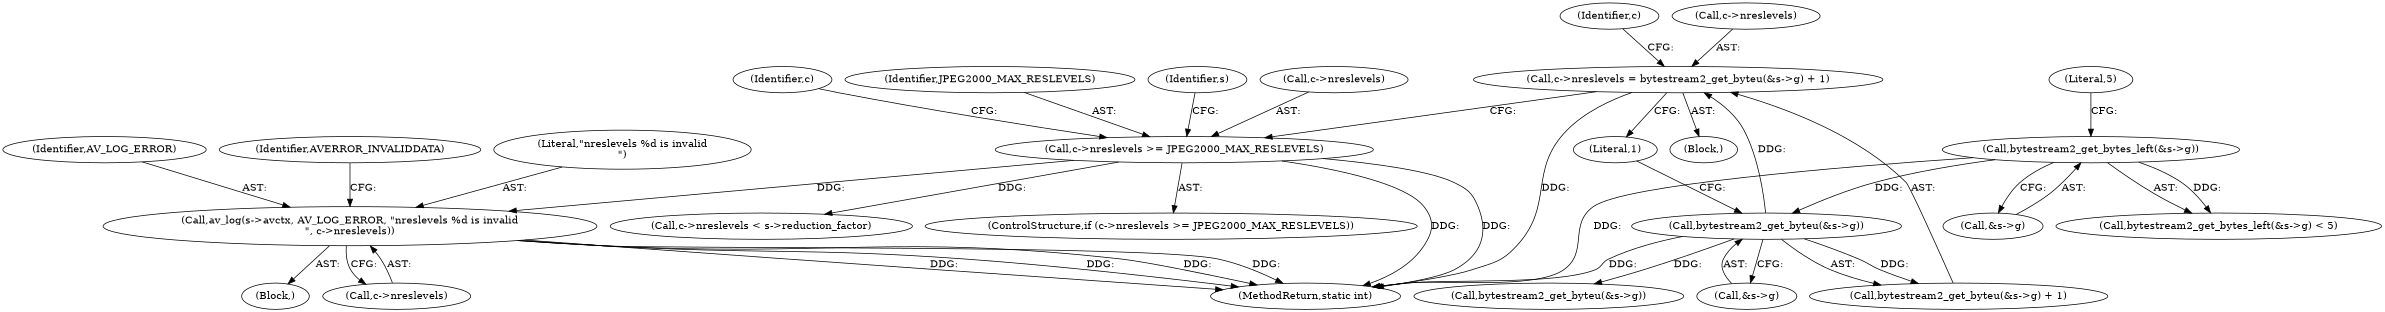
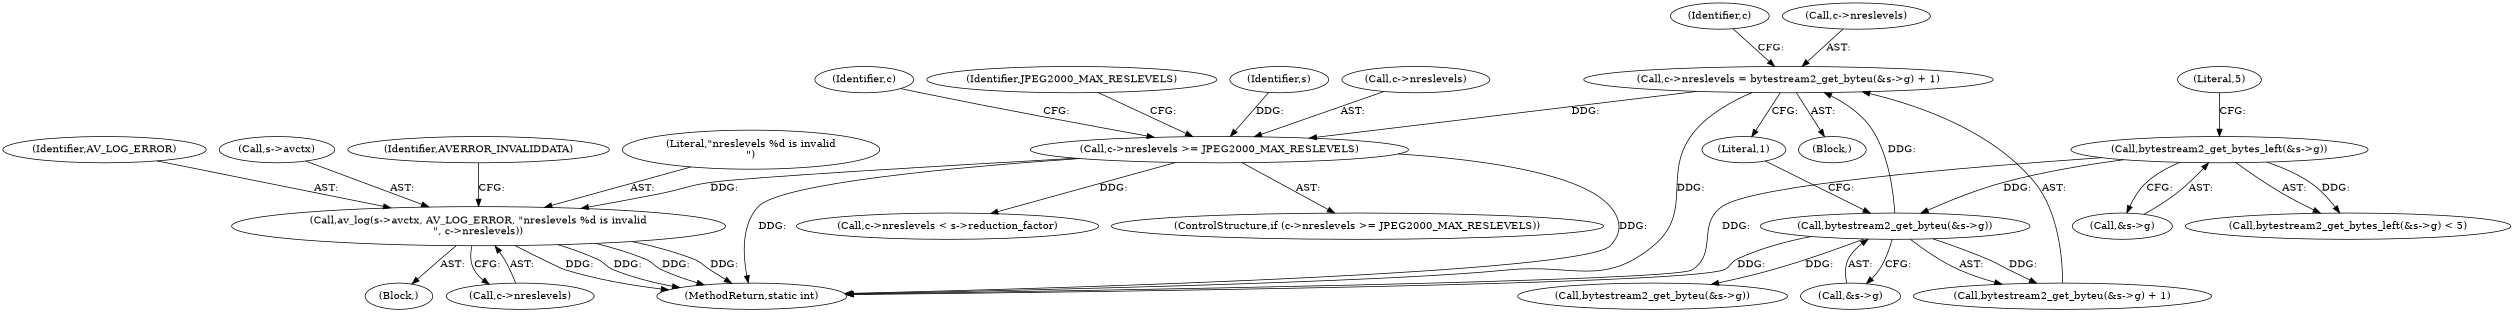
(1106, 111) -> (1165, 111)
(1207, 111) -> (1272, 111)
(1505, 111) -> (1587, 111)
none -> (277, 150)
